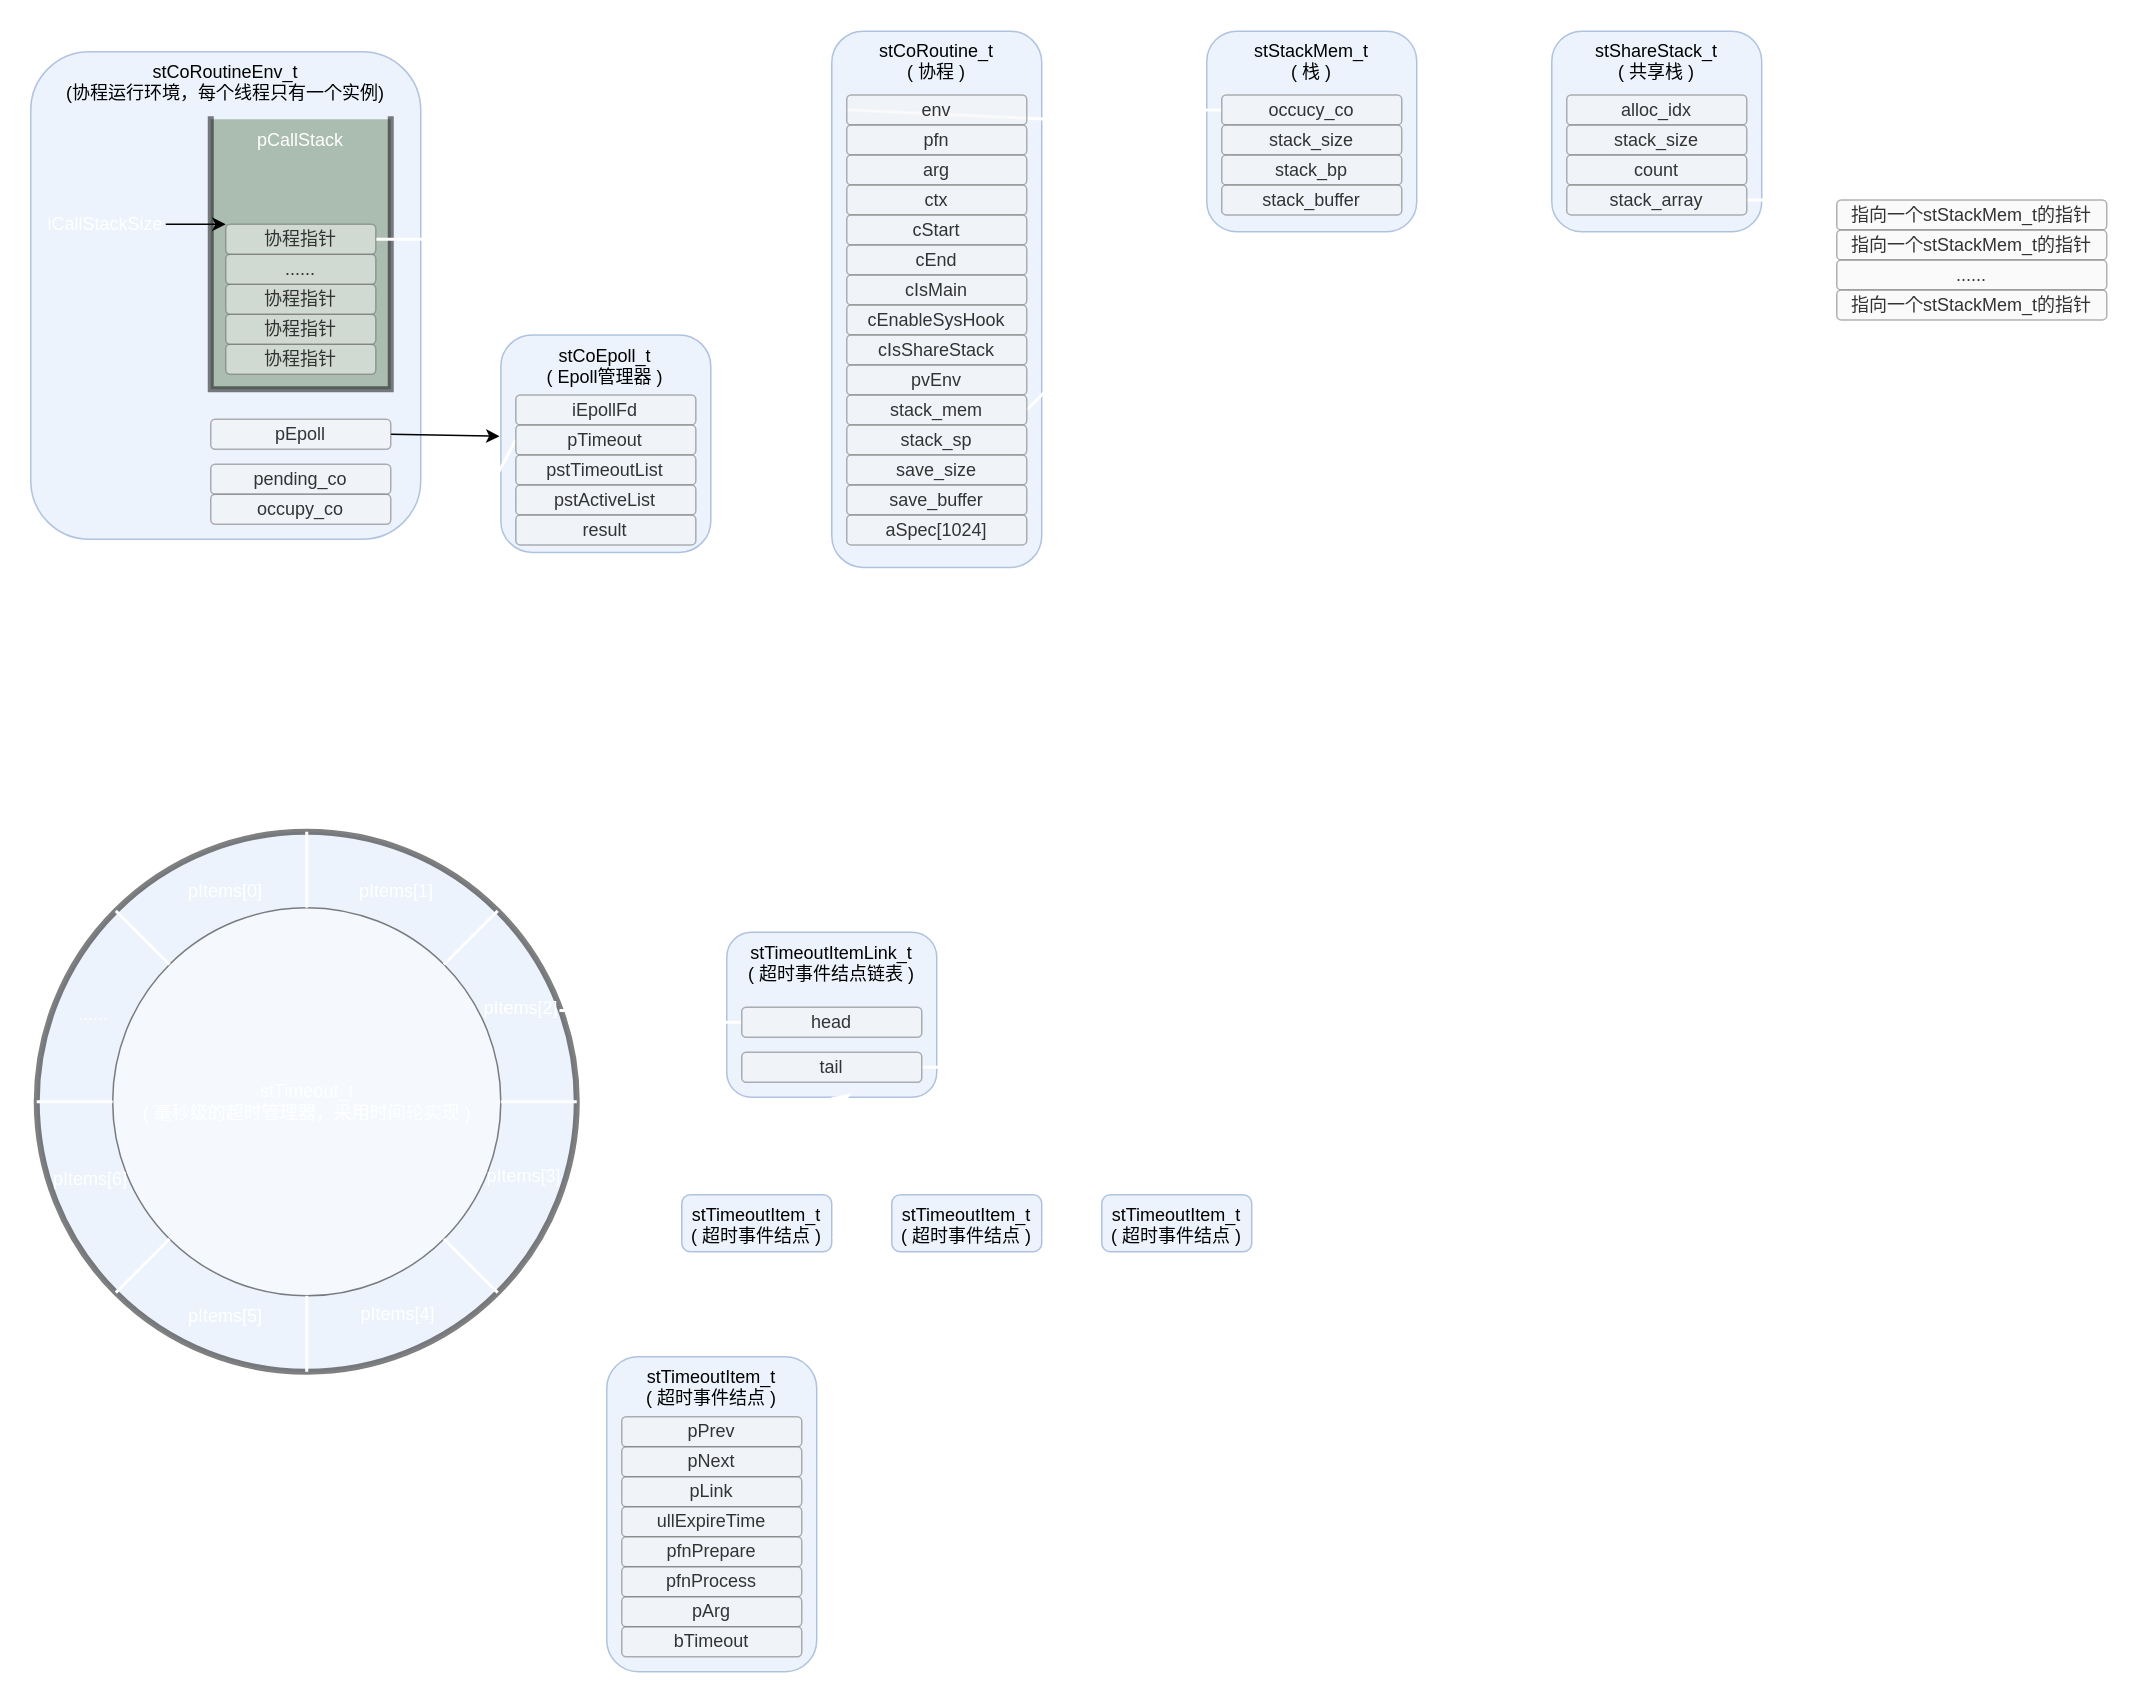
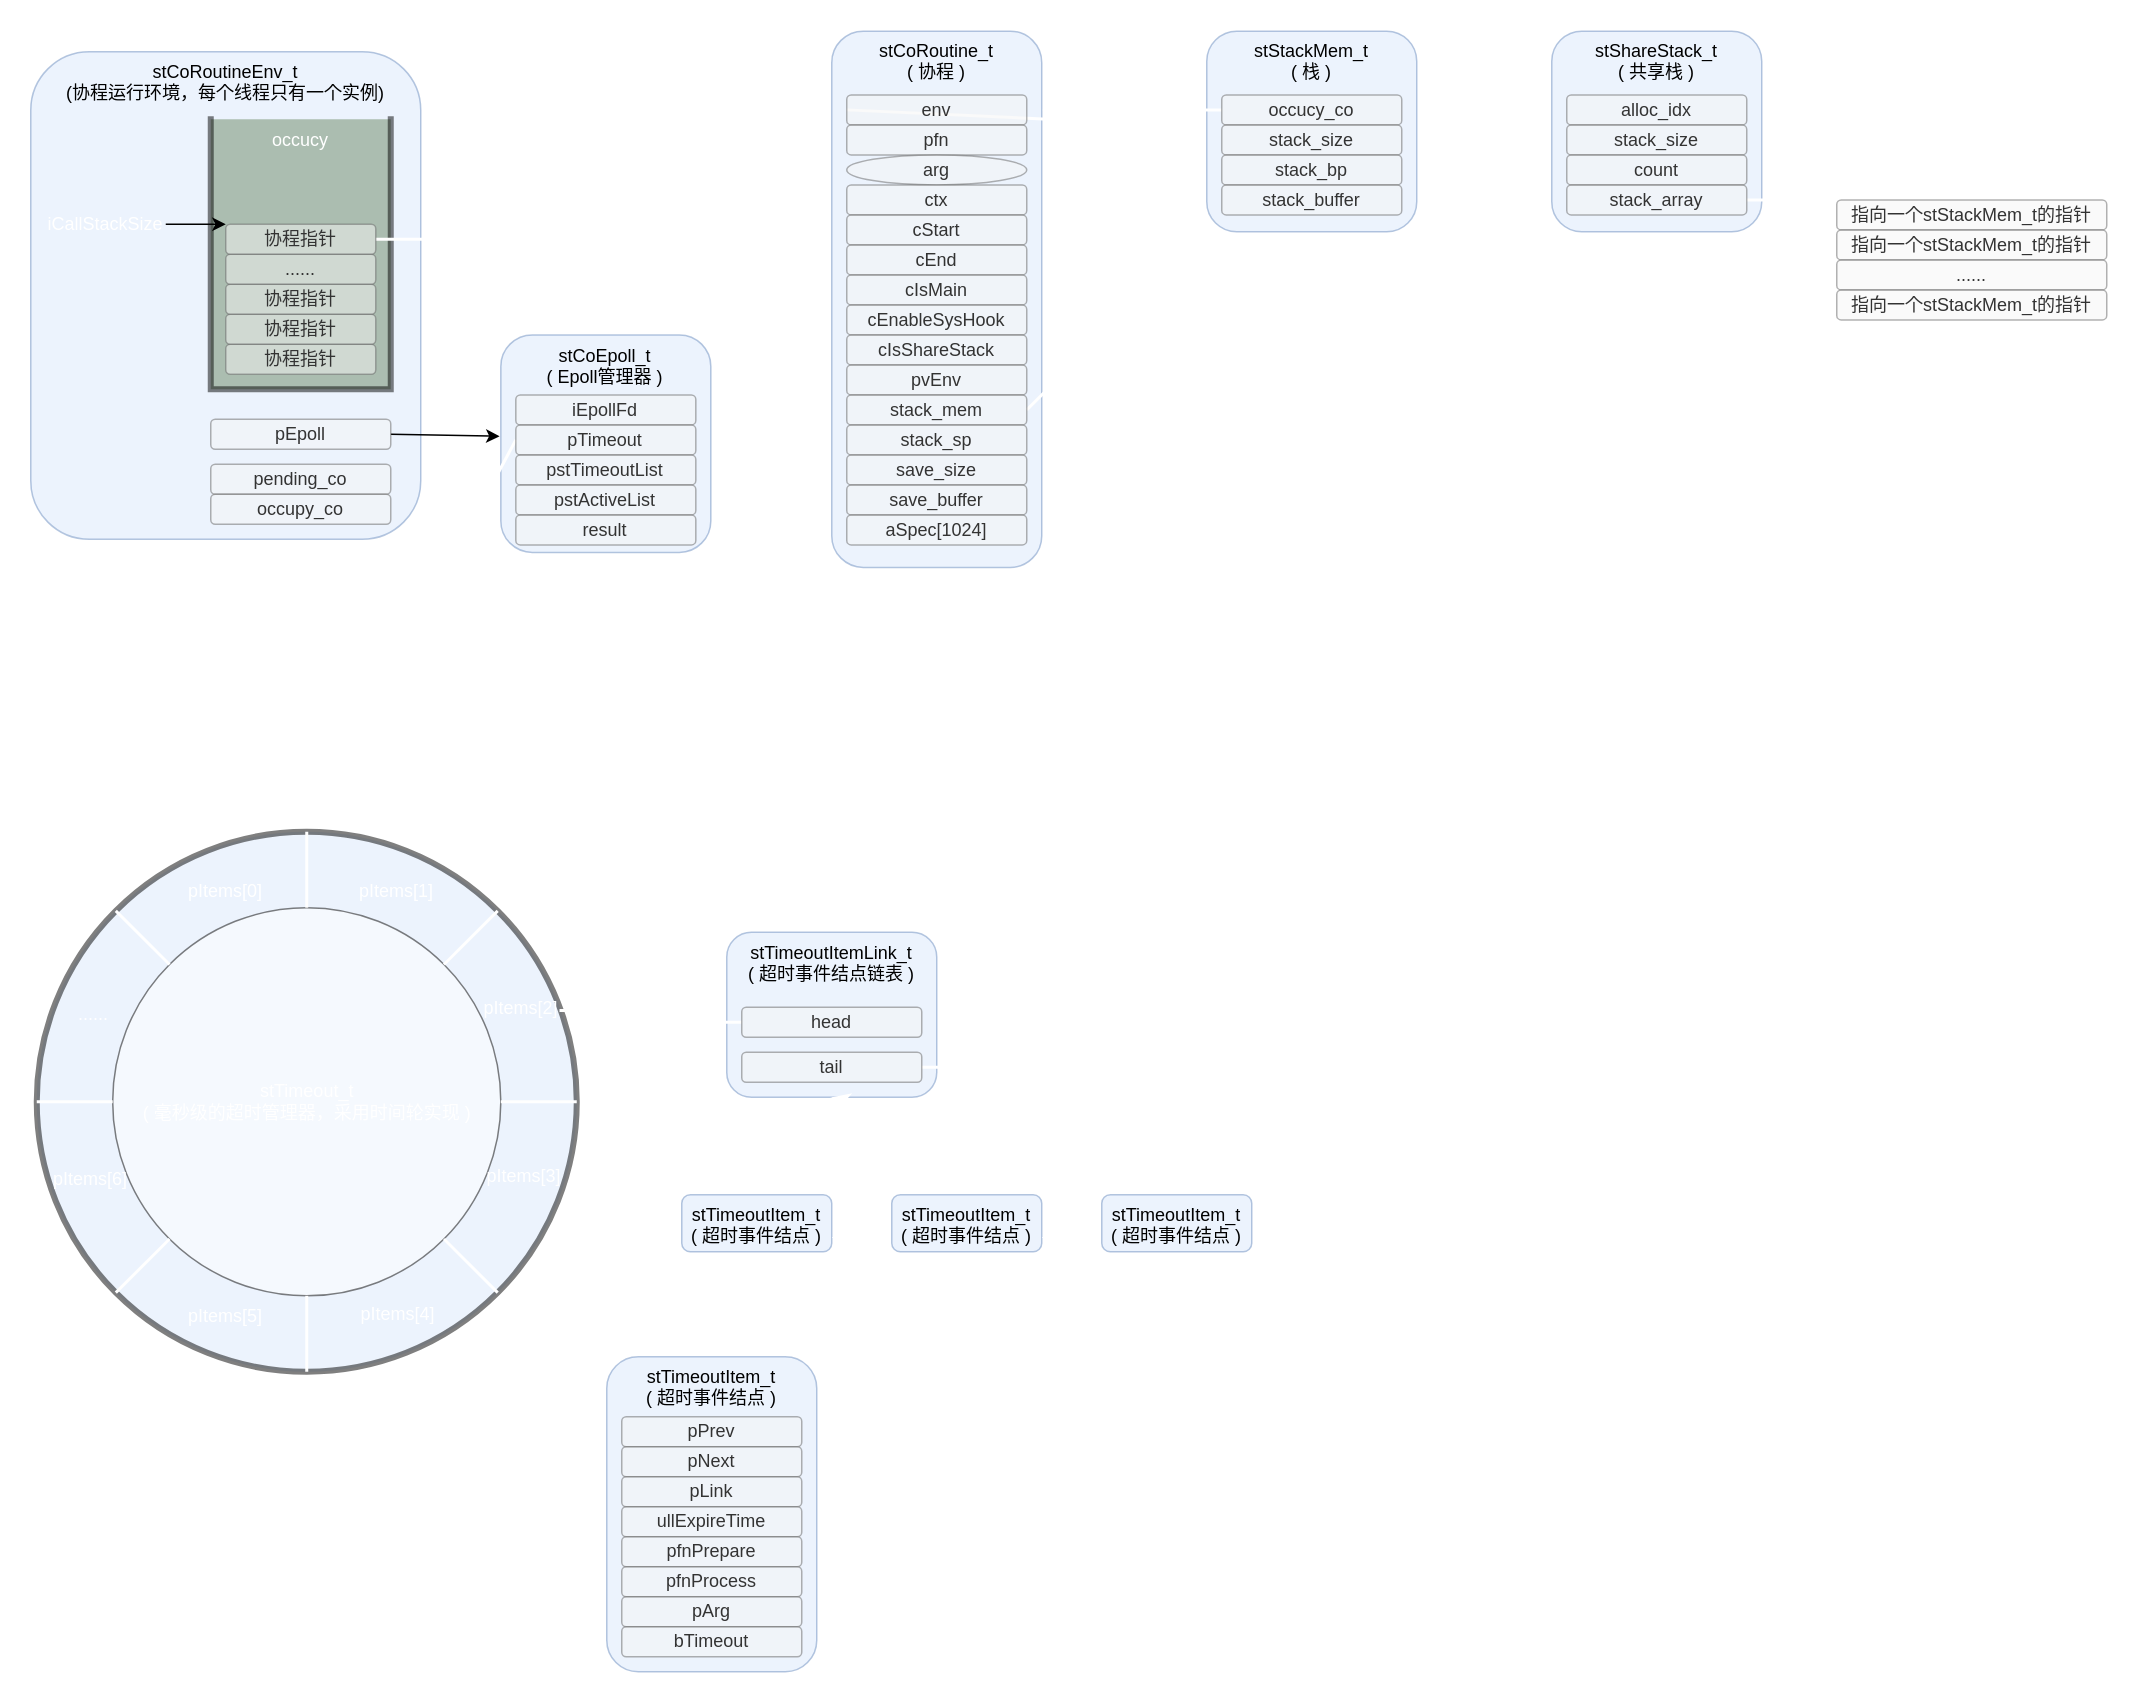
(301, 141) -> (301, 141)
(937, 170) -> (937, 170)
